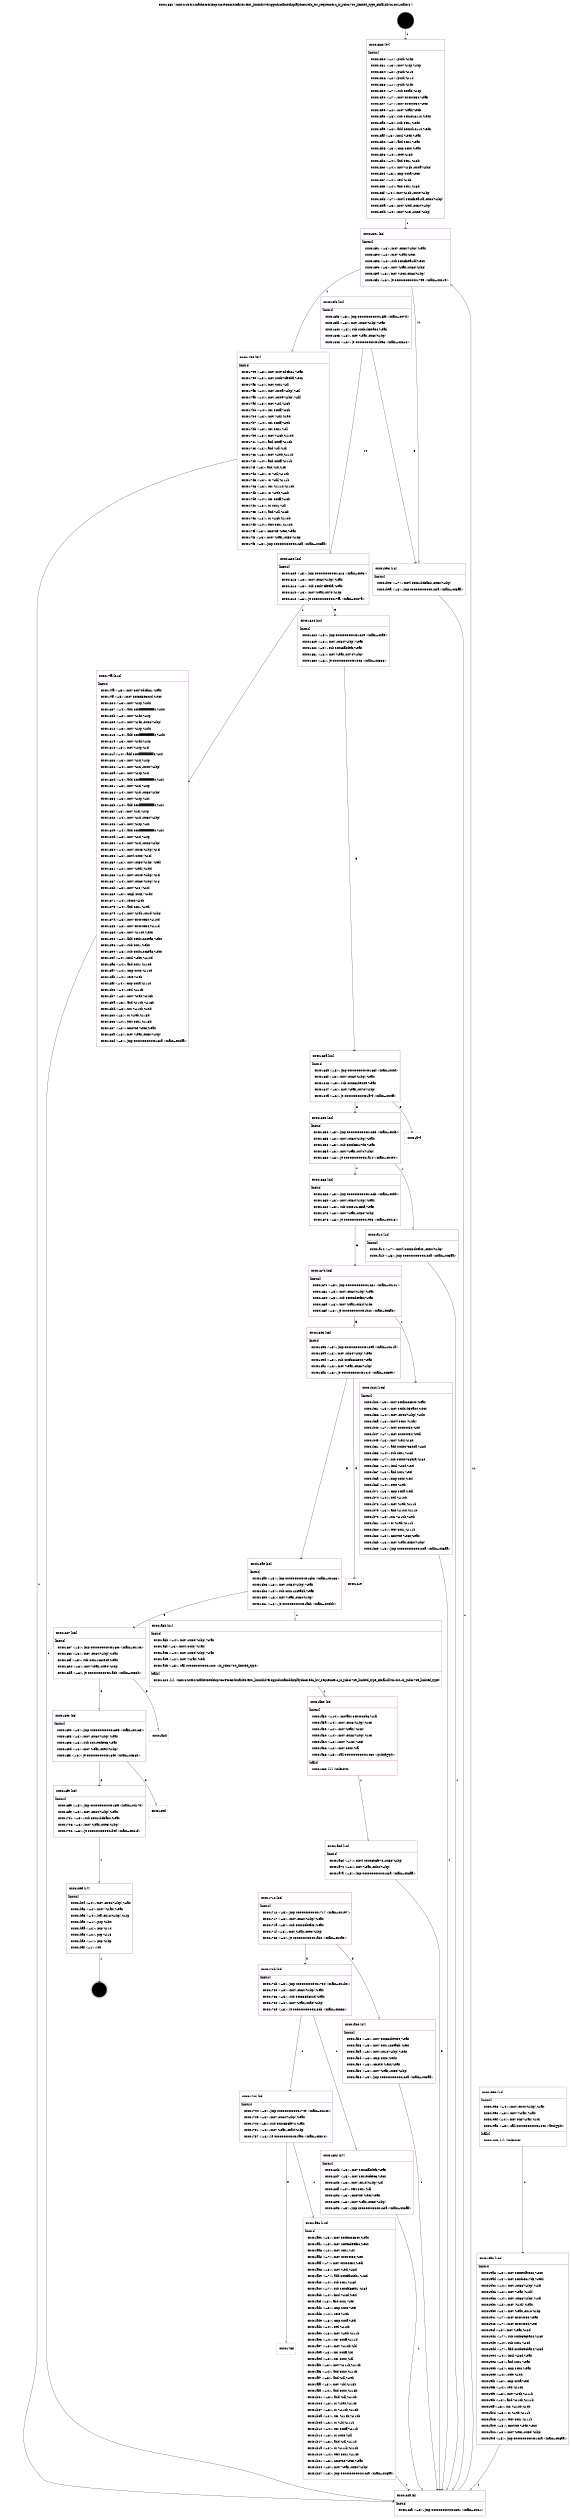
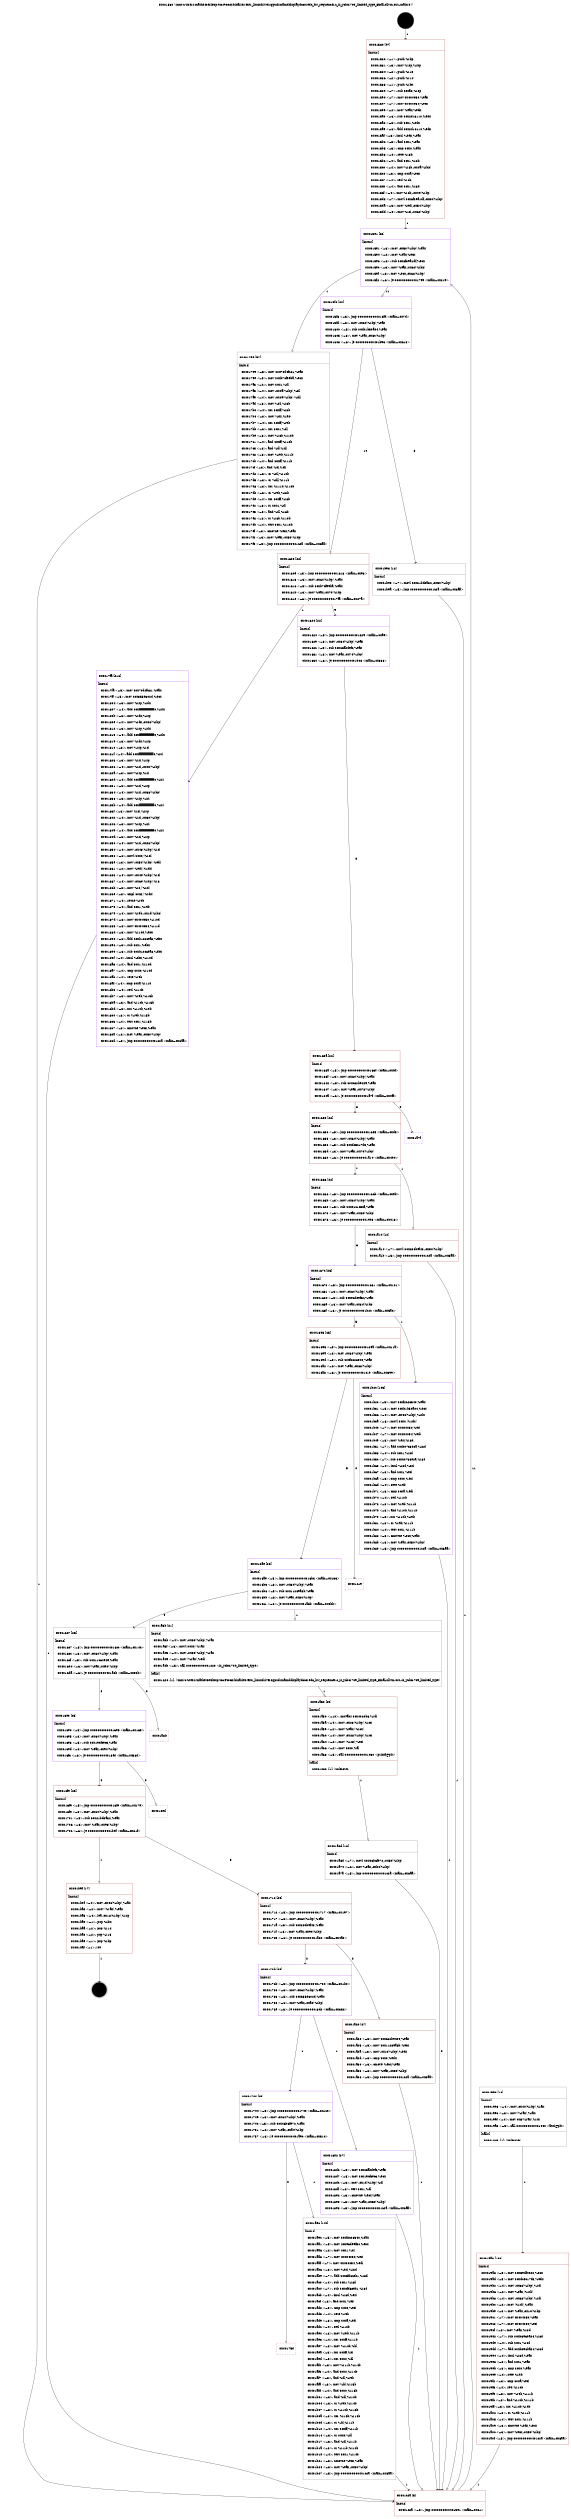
(418, 424) -> (385, 291)
none -> (201, 1865)
